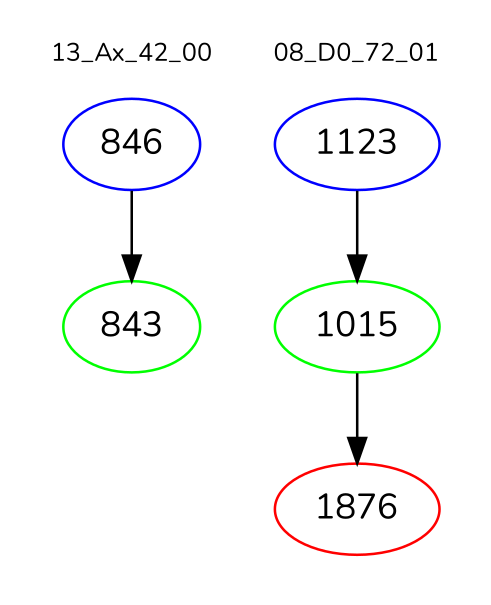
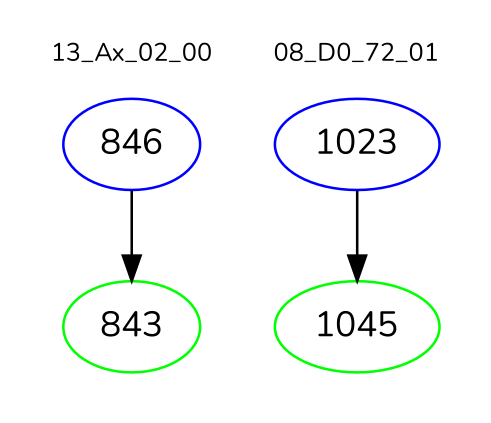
(132, 54) -> (132, 54)
(357, 144) -> (357, 144)
(357, 327) -> (357, 327)
(357, 509) -> none
